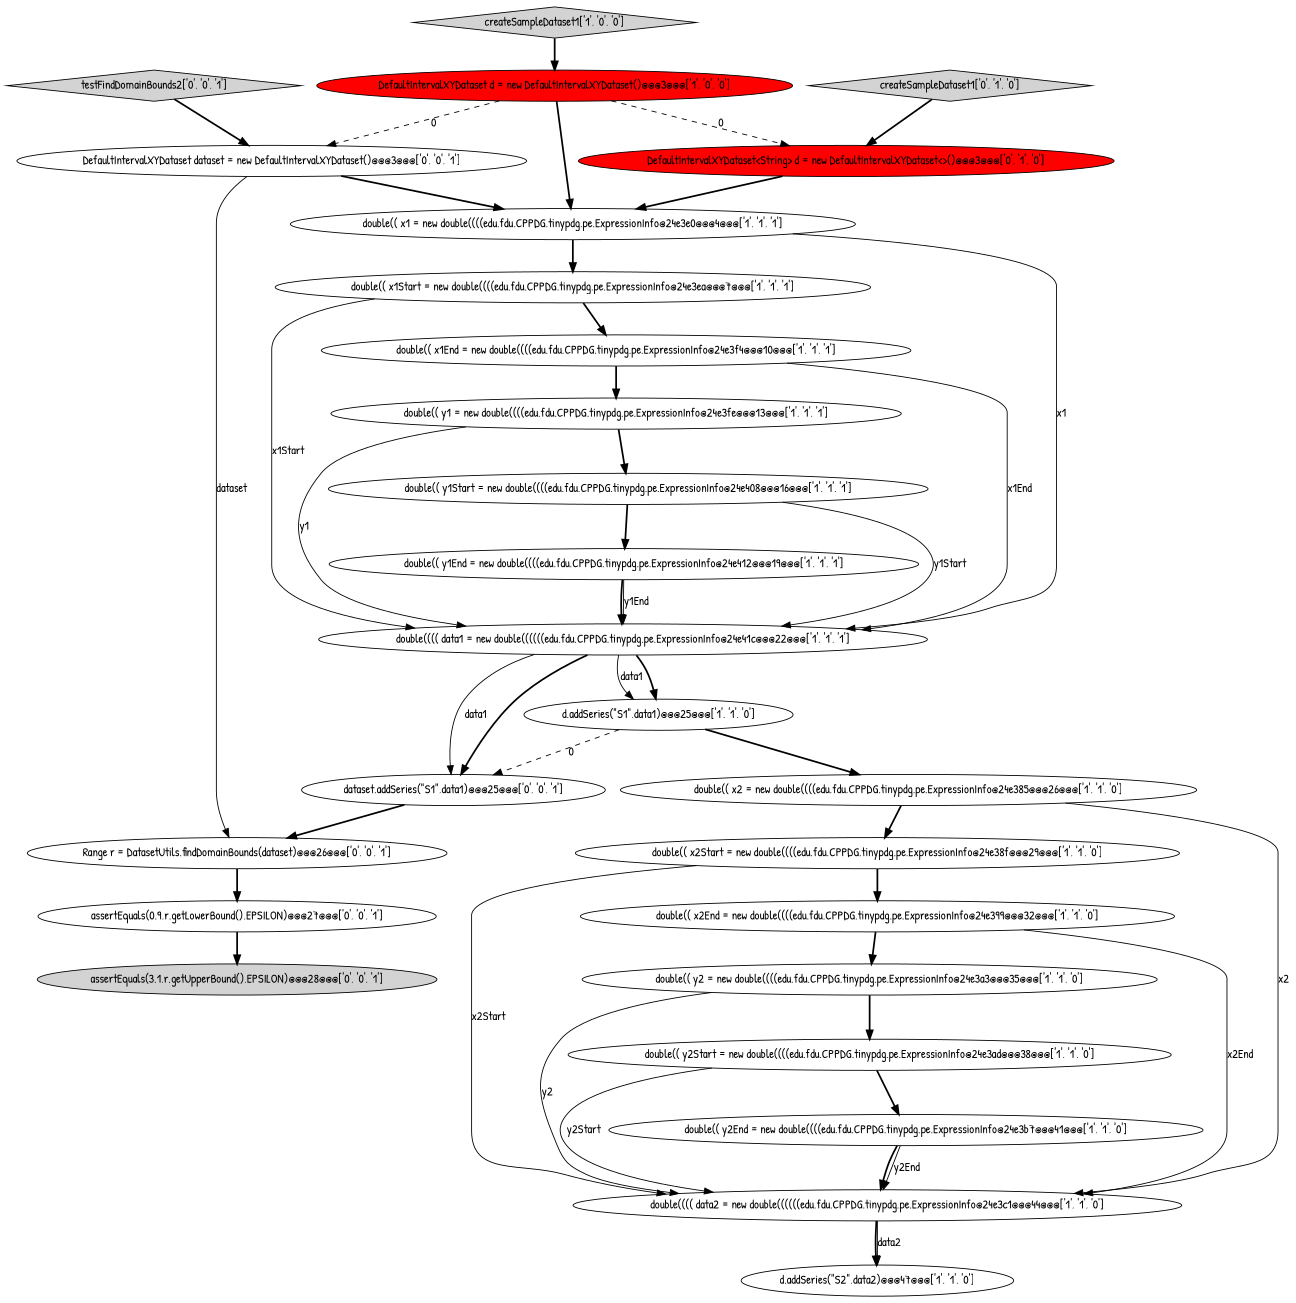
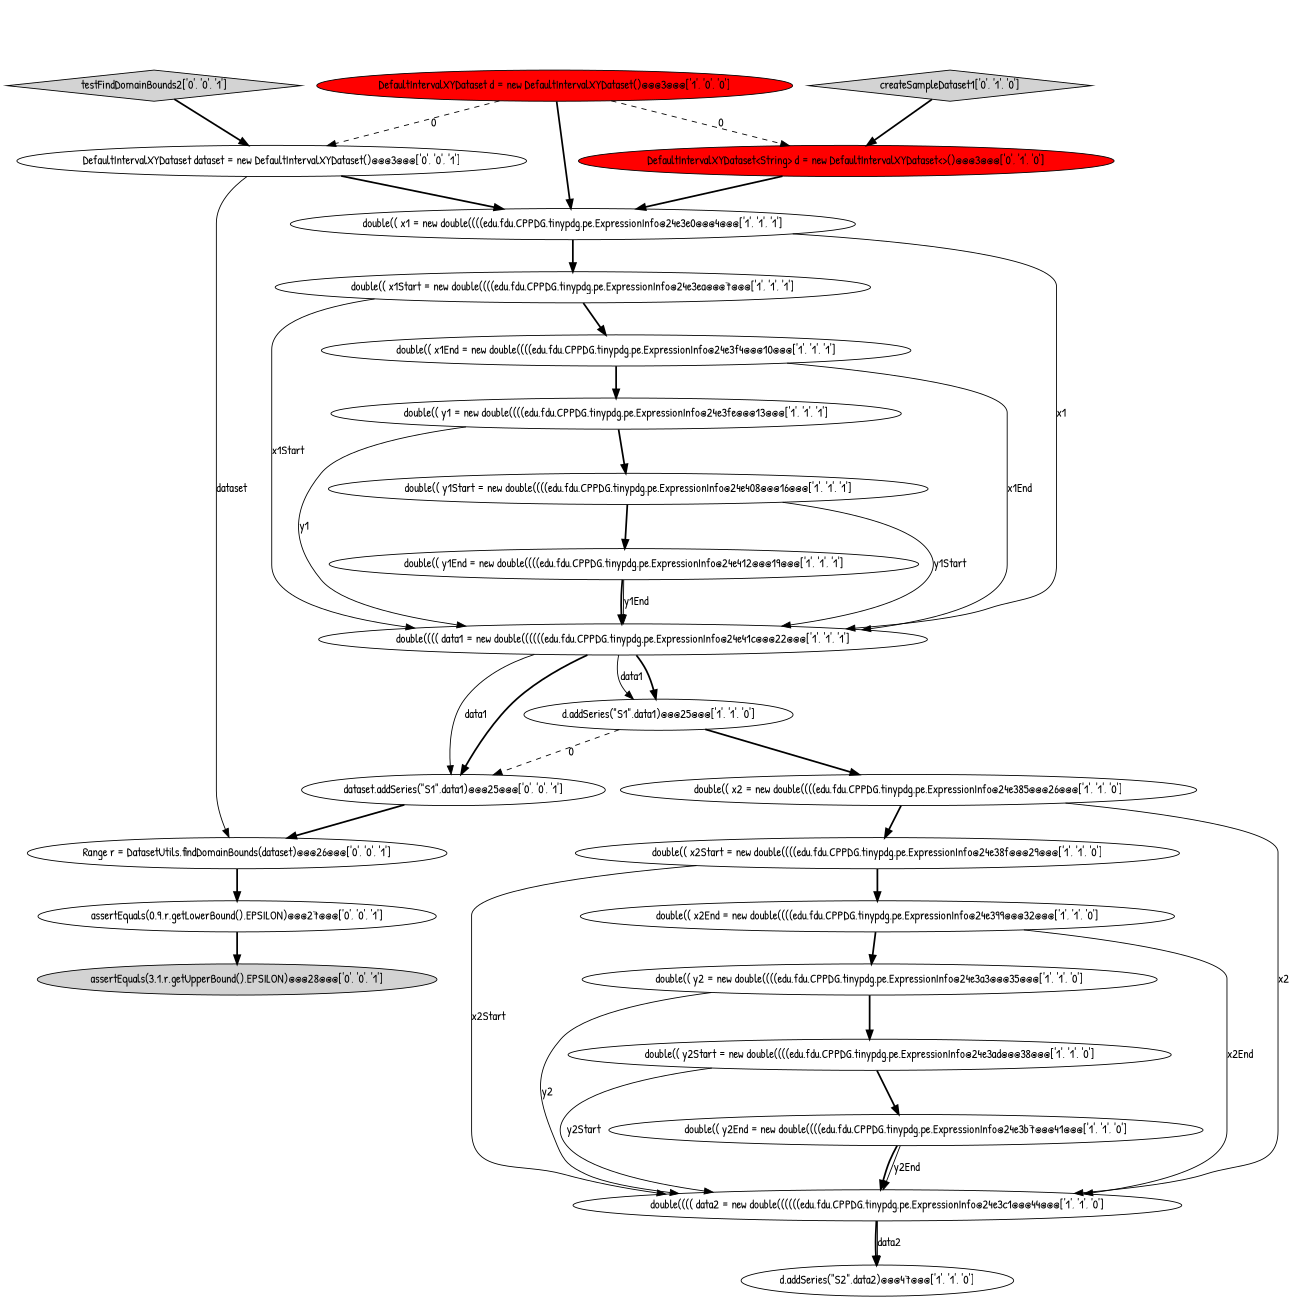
(555, 22) -> none
